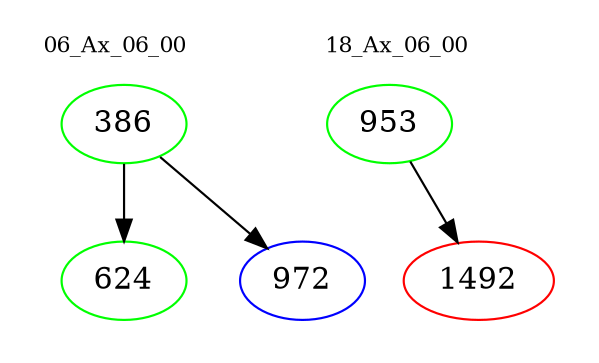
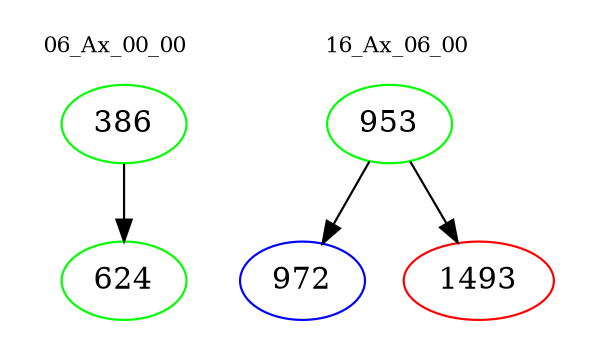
(115, 47) -> (115, 47)
(397, 47) -> (397, 47)
(189, 182) -> (351, 193)
(479, 281) -> (479, 281)
